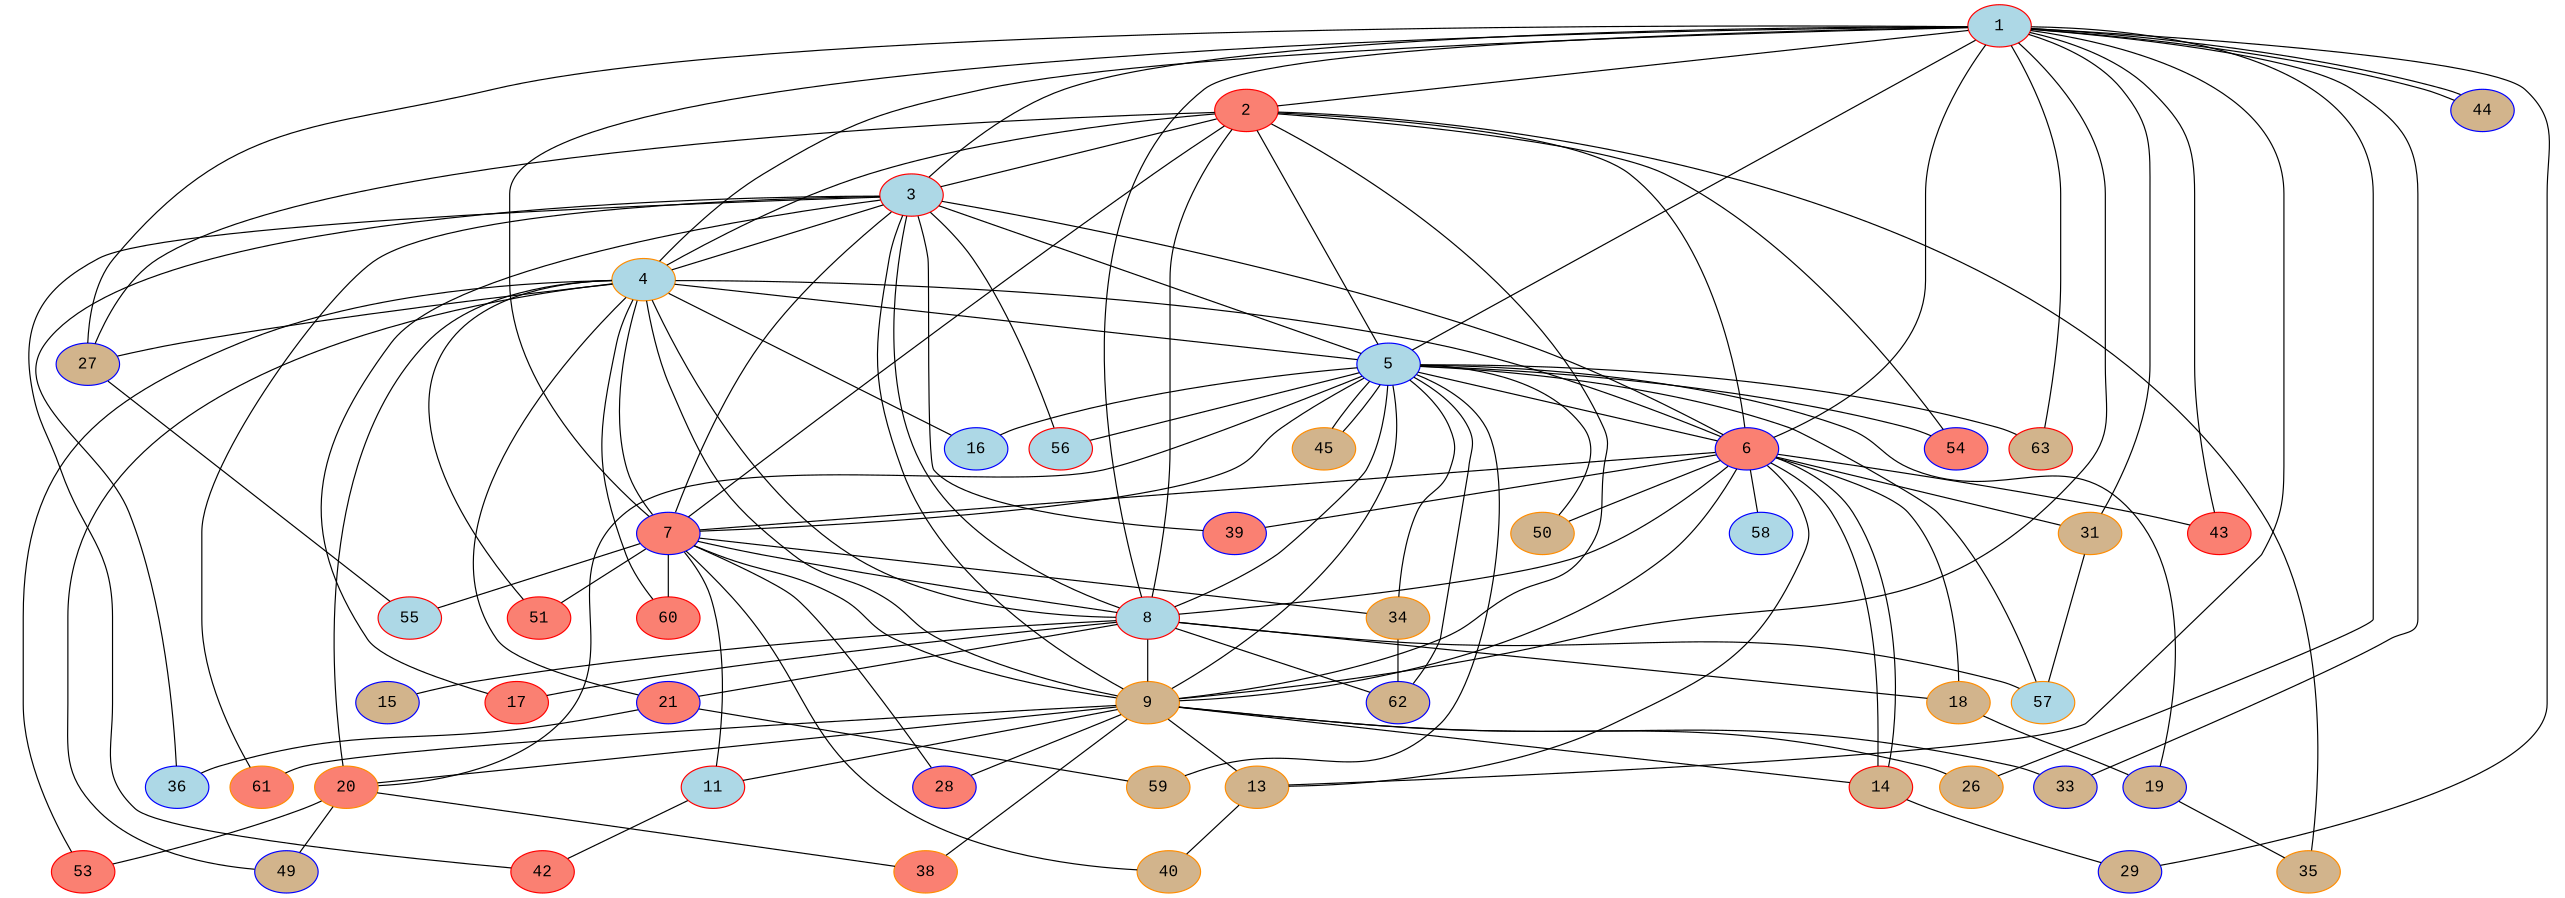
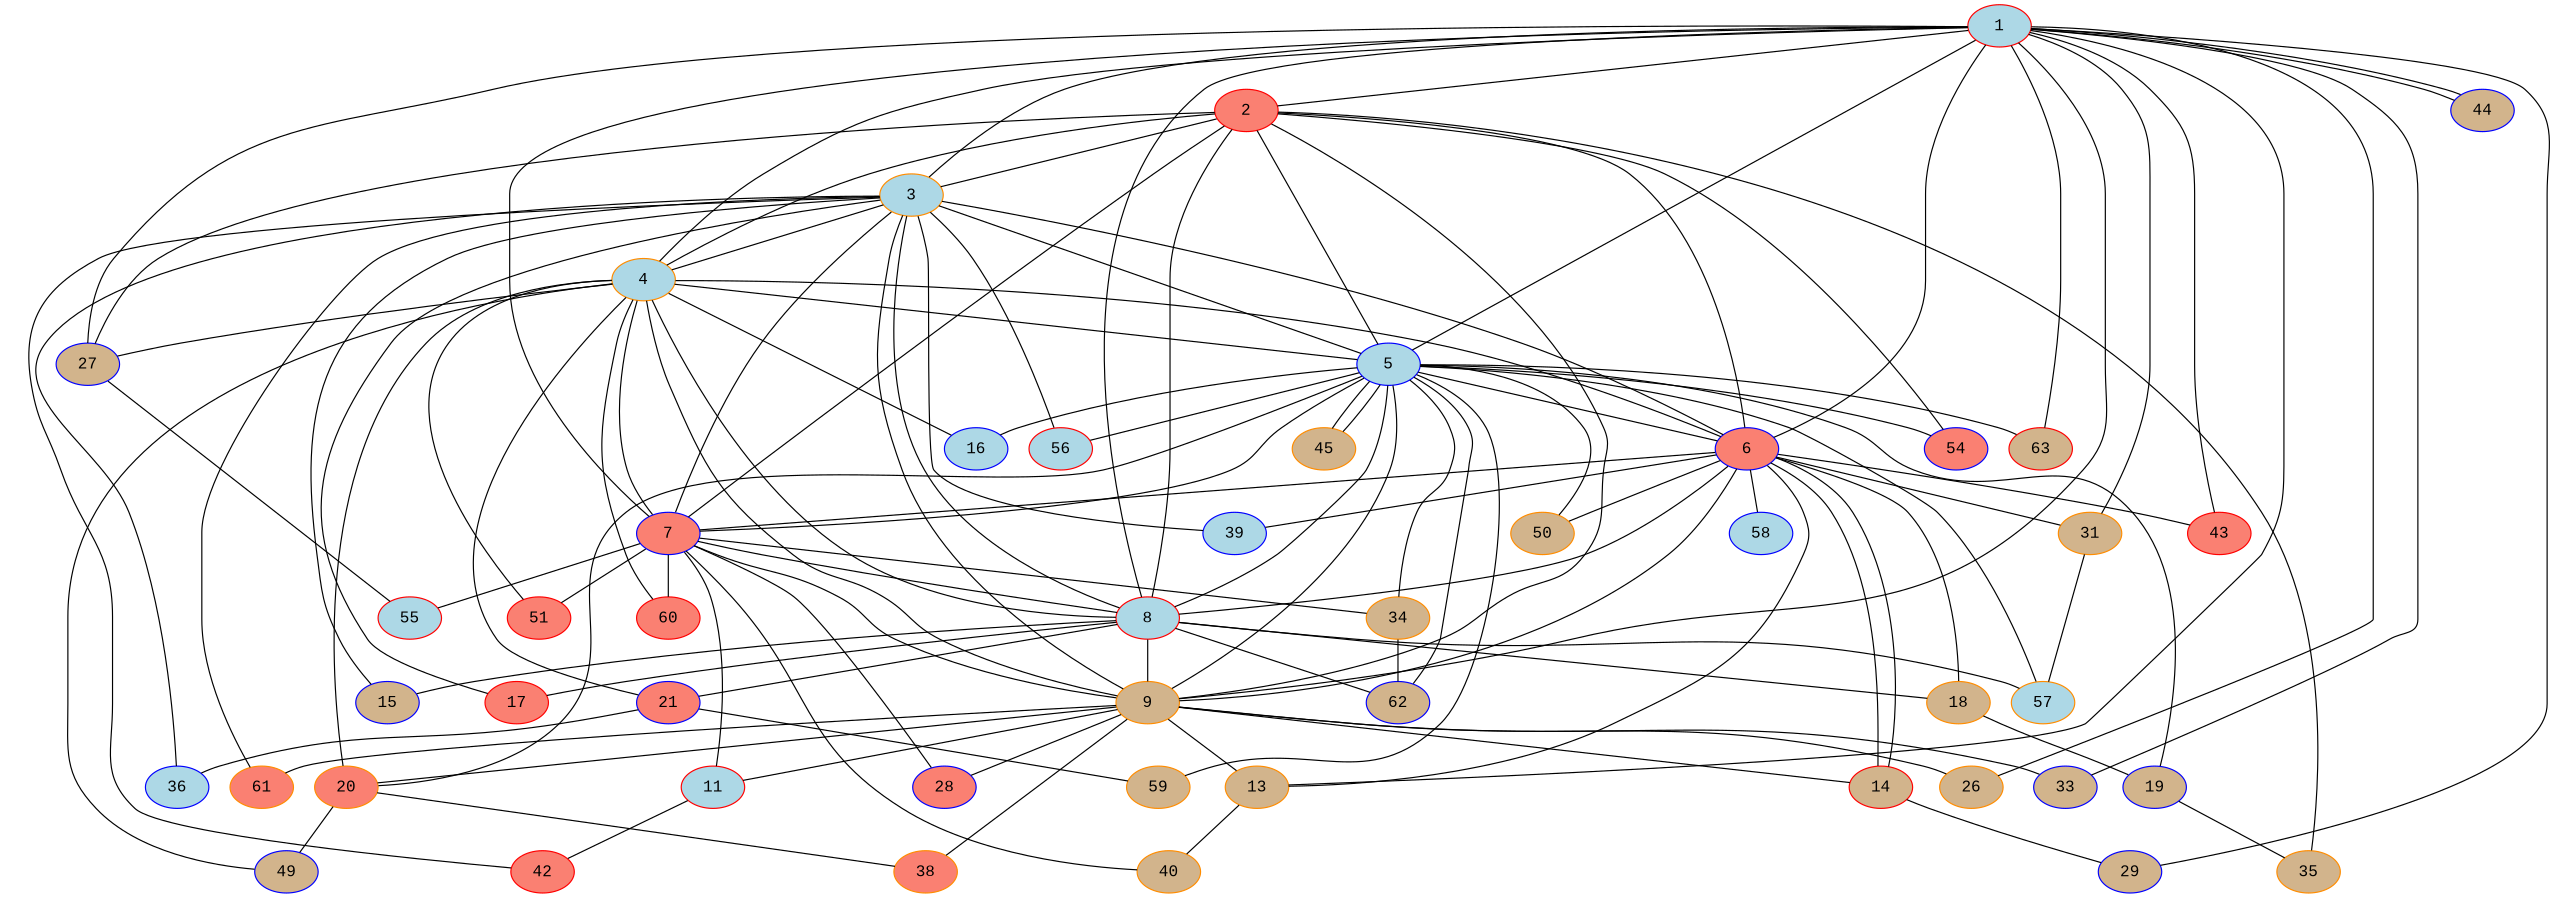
(912, 195) -> (912, 195)
none -> (422, 273)
(1235, 533) -> (1235, 533)
(83, 872) -> none
